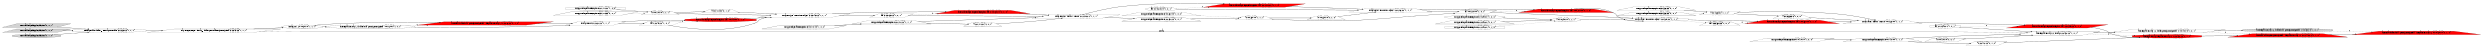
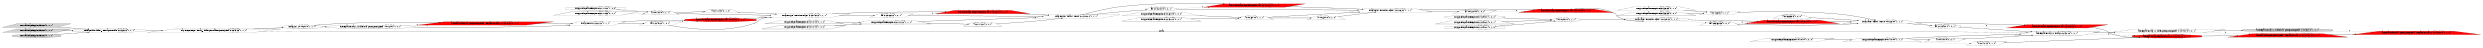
(1695, 13) -> (1695, 13)
(1561, 15) -> none
(1756, 15) -> none
(1220, 17) -> (1220, 17)
(1119, 18) -> (1118, 12)
(1363, 20) -> (1313, 15)
none -> (804, 22)
(1525, 24) -> (1525, 24)
none -> (1919, 24)
none -> (1797, 25)
none -> (1921, 40)
(1939, 43) -> (1939, 43)
